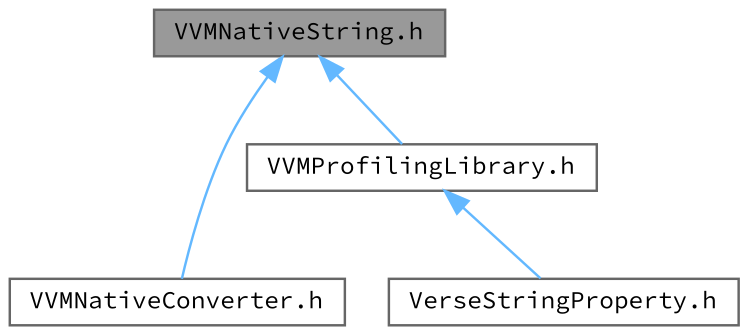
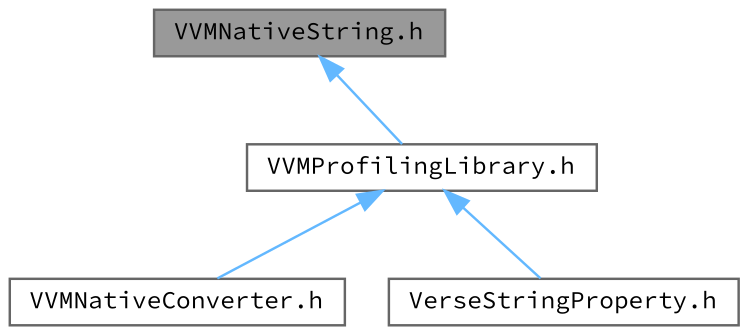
(214, 173) -> (289, 240)
